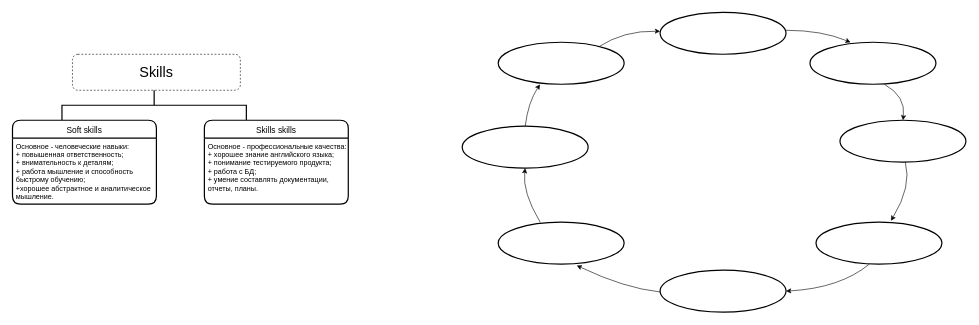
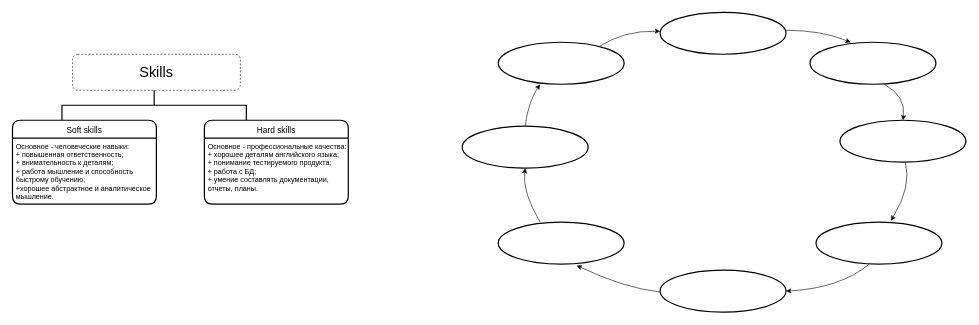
(276, 130) -> (276, 130)
(278, 146) -> (278, 146)
